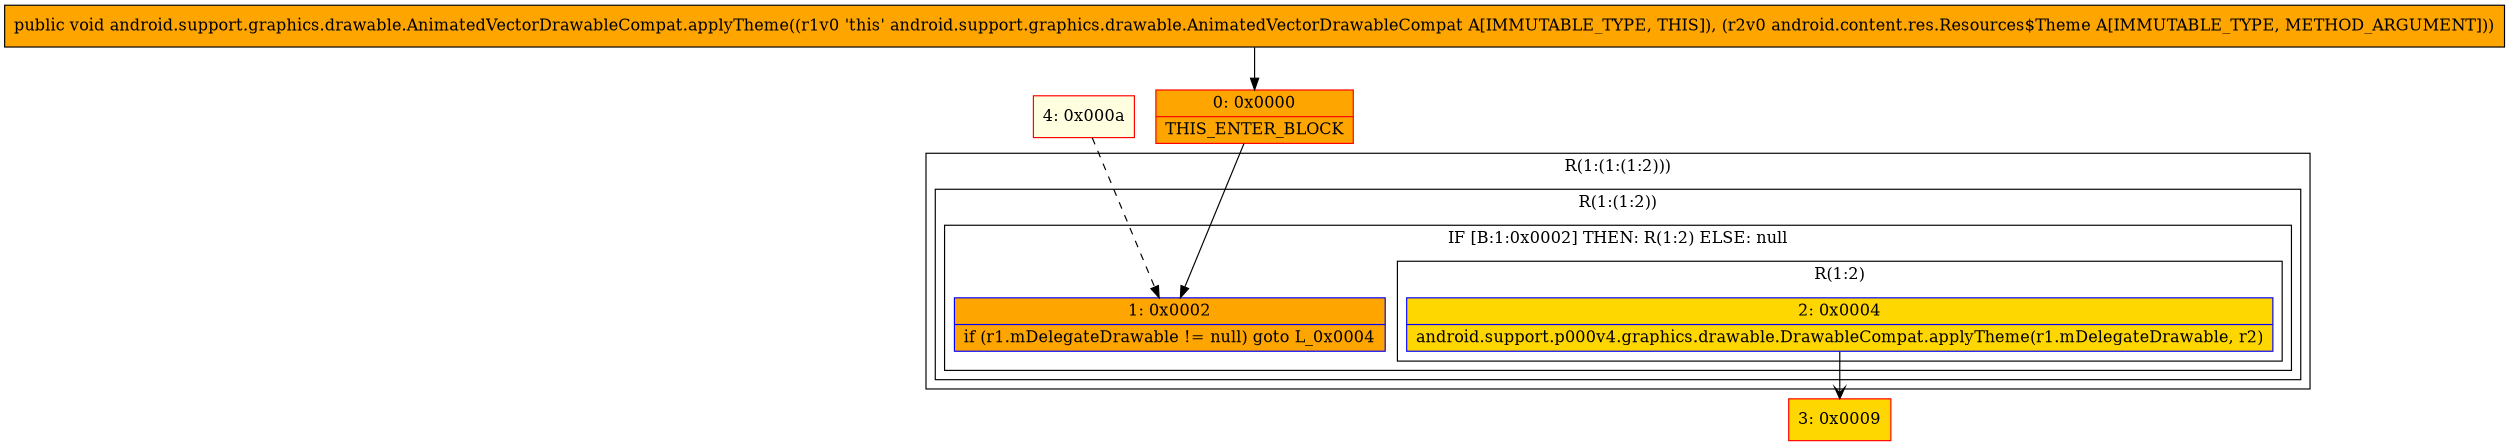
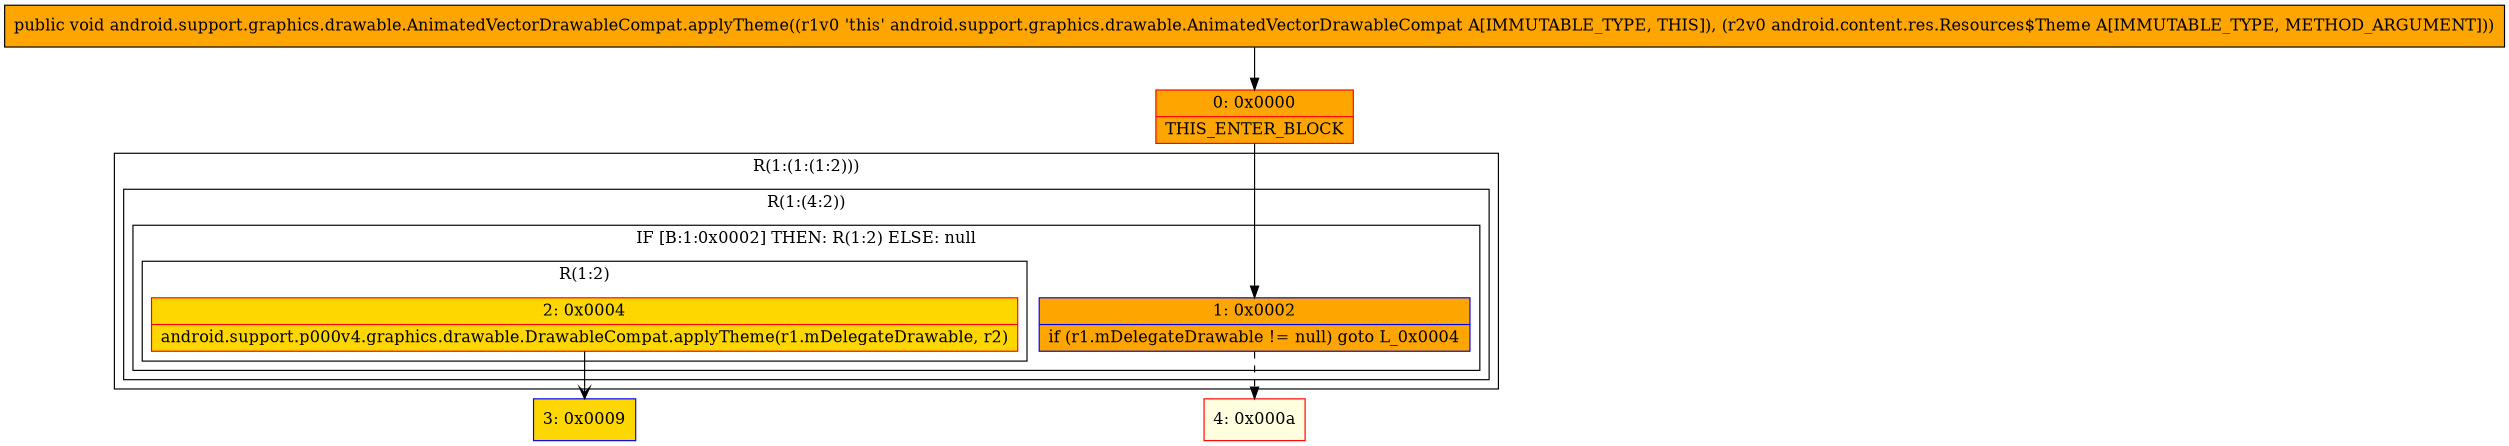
(1618, 203) -> (806, 203)
(1123, 212) -> (1255, 363)
(1840, 325) -> (585, 325)
(1840, 420) -> (585, 420)
